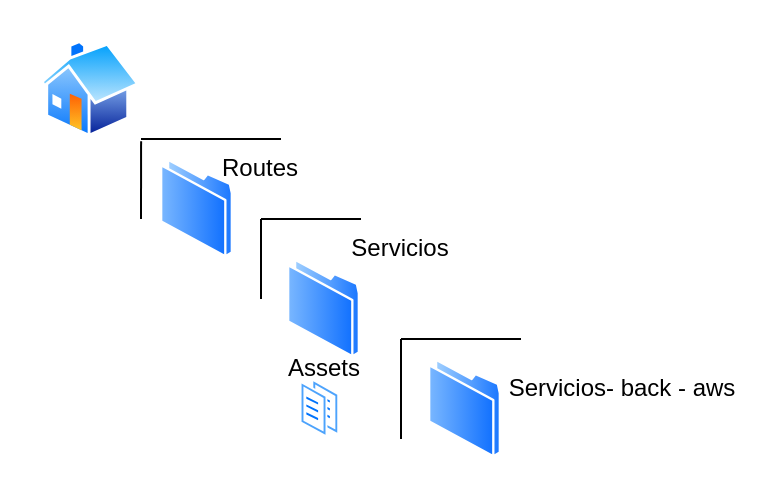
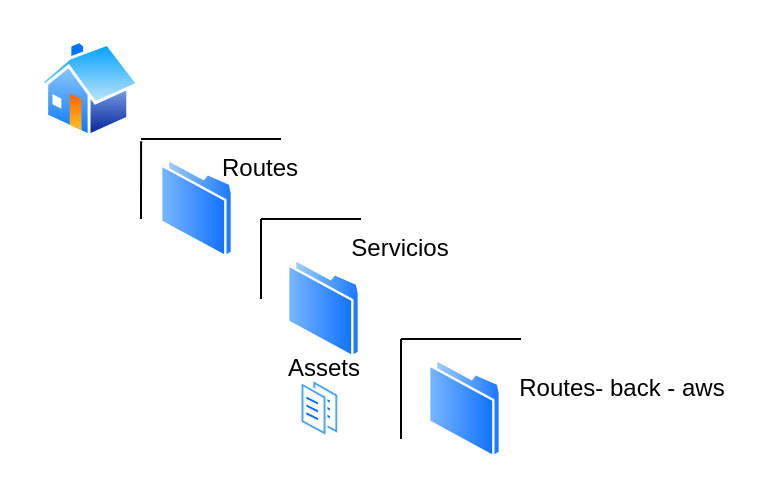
(623, 389) -> (623, 389)
